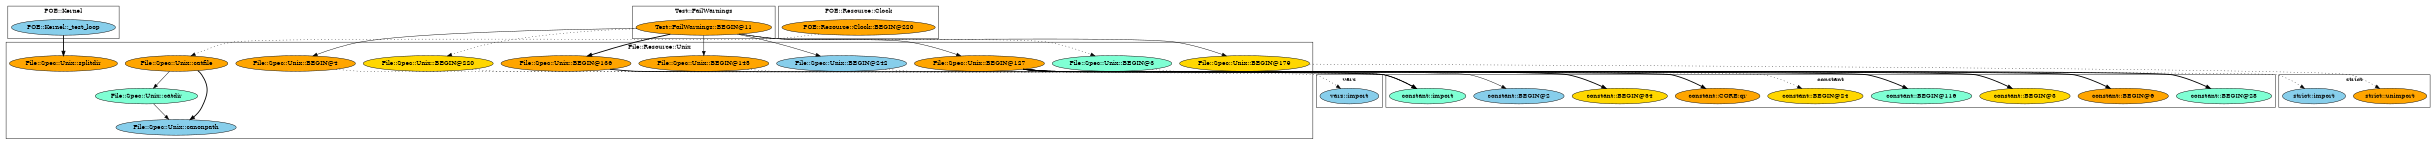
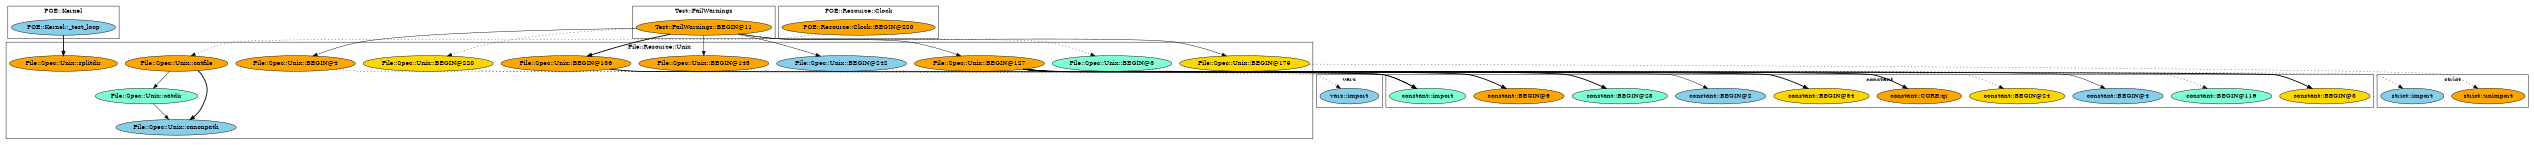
(1464, 72) -> (1614, 72)
none -> (2118, 96)
